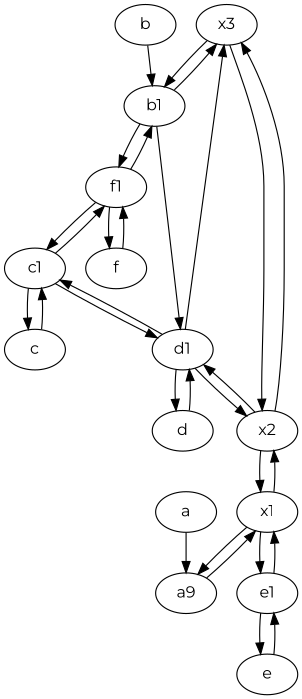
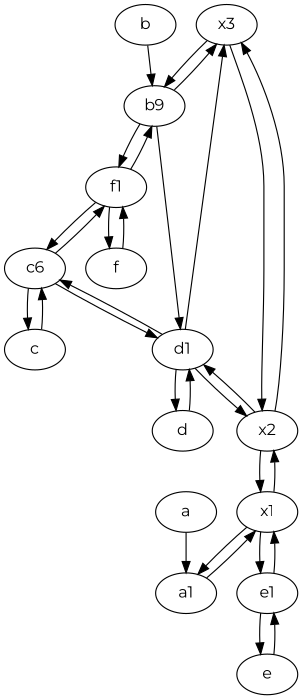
(155, 106) -> (155, 106)
(35, 268) -> (35, 268)
(186, 593) -> (186, 593)
